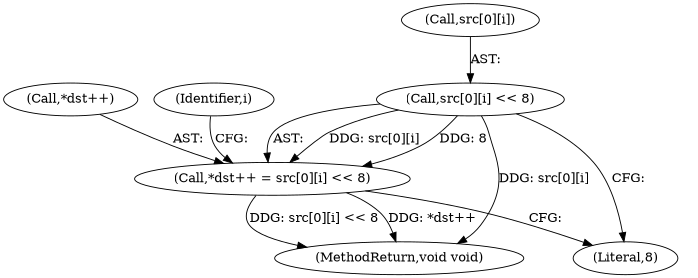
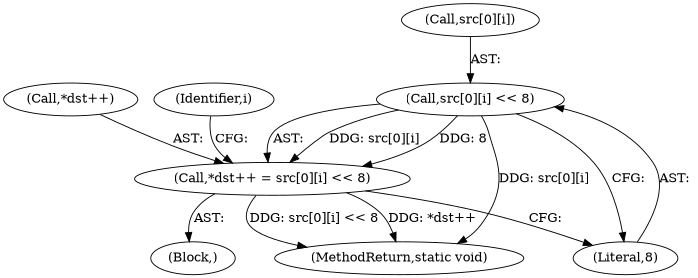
none -> (647, 154)
none -> (193, 258)
(399, 258) -> (399, 258)
